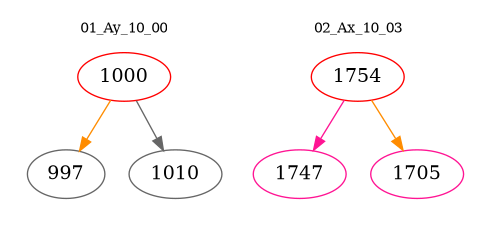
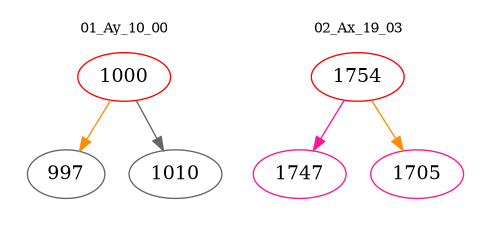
(358, 29) -> (358, 29)
